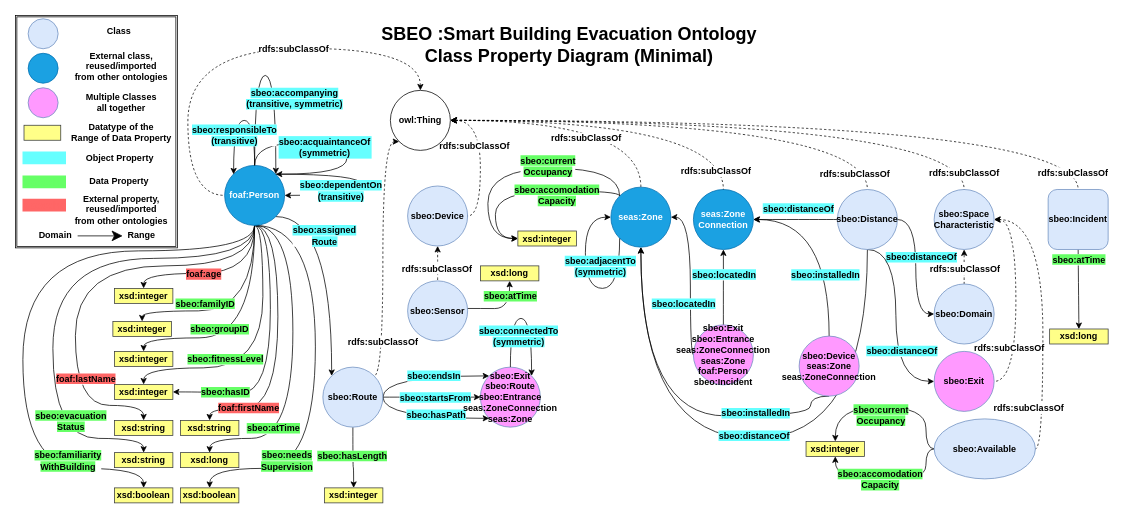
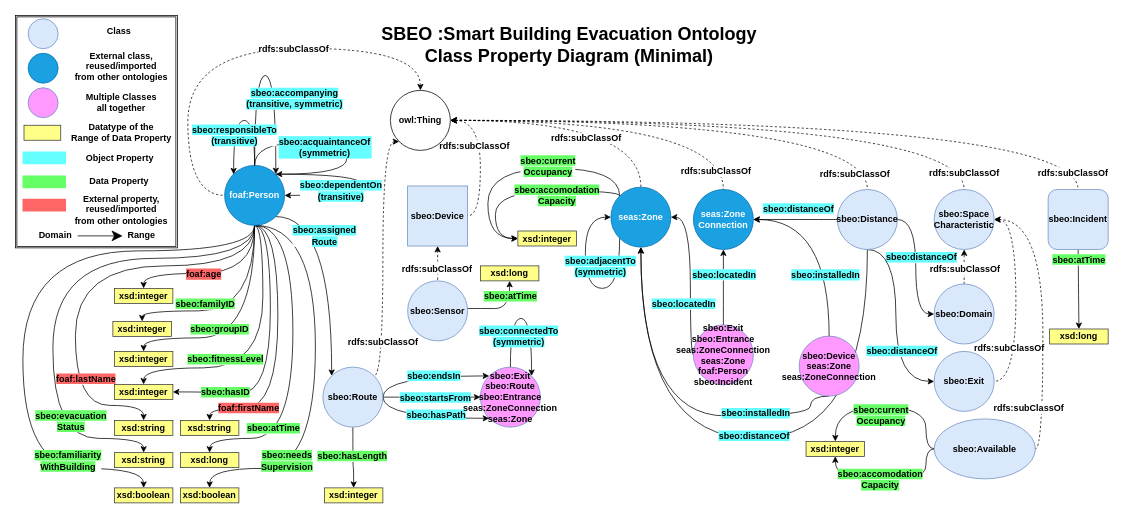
(438, 216) -> (438, 216)
(964, 381) -> (964, 381)
